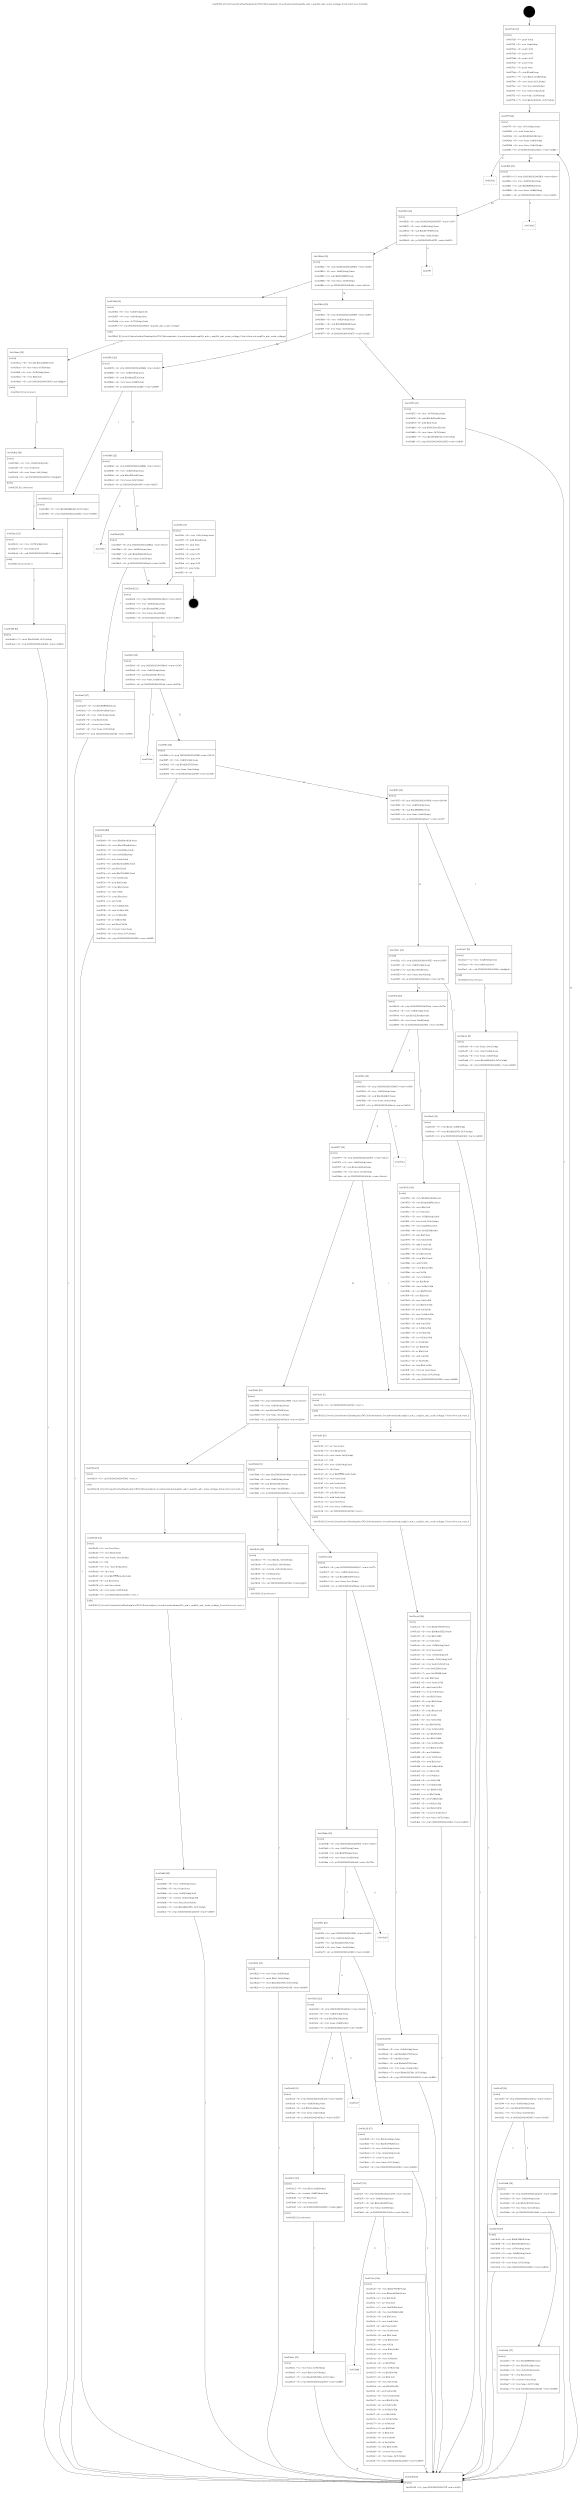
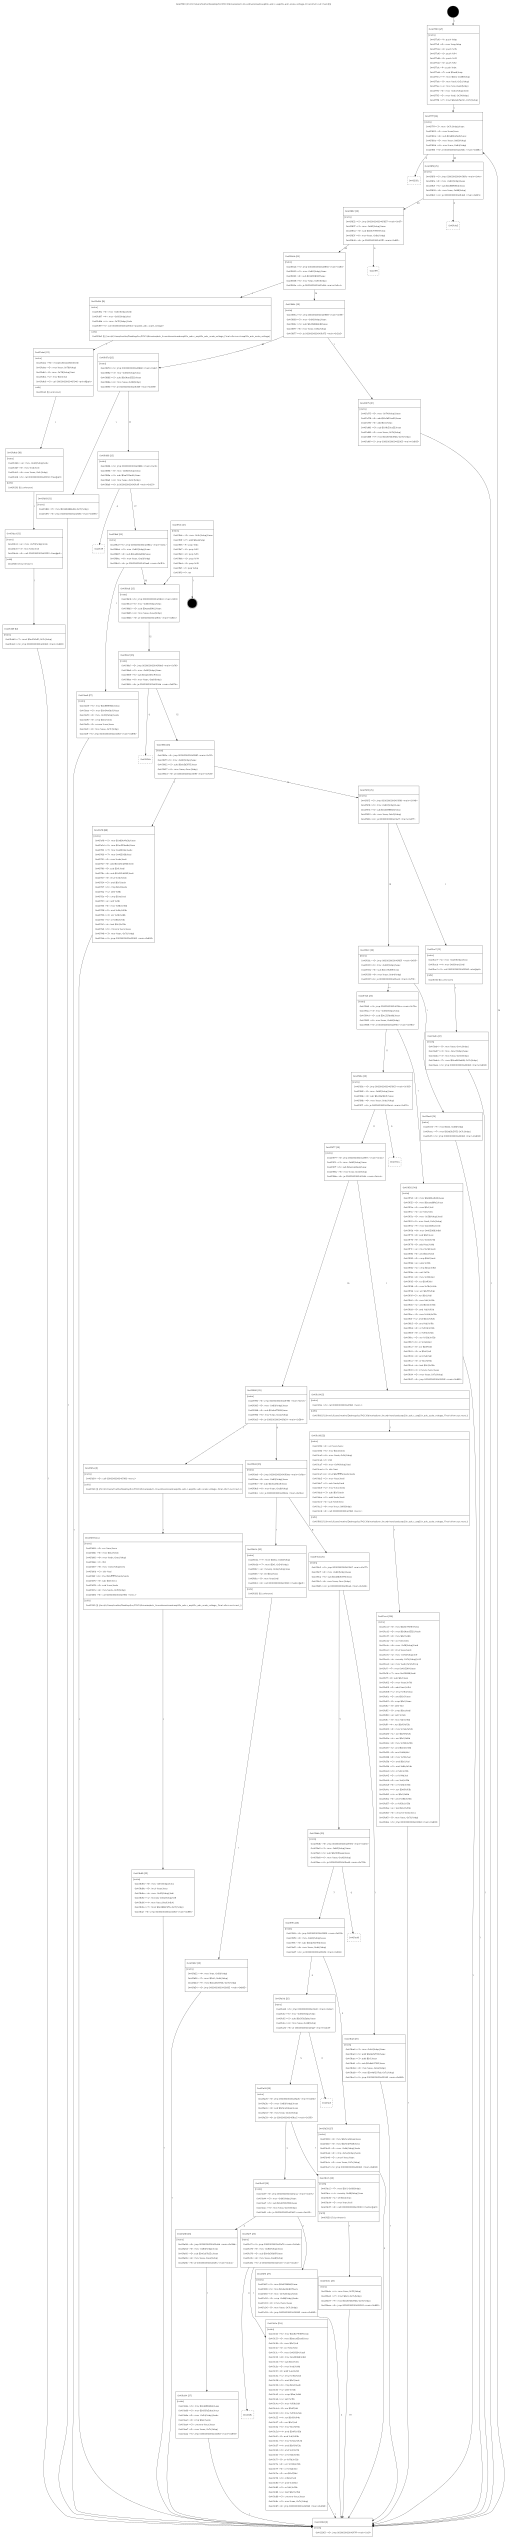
none -> (285, 2150)
